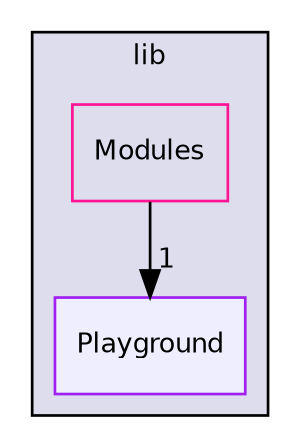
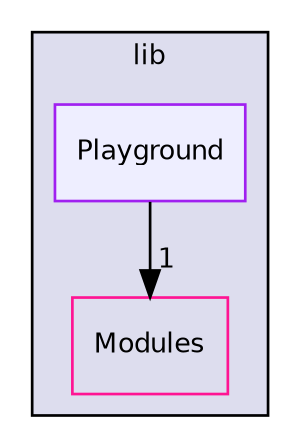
(150, 236) -> (150, 236)
